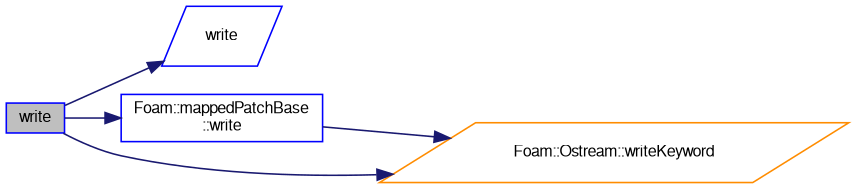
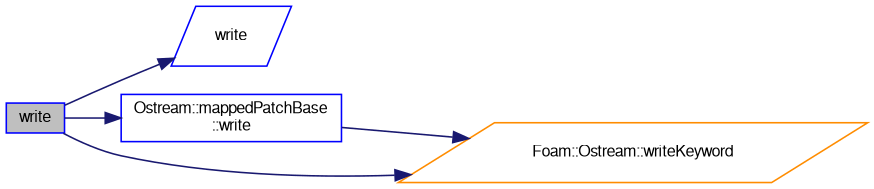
(222, 118) -> (231, 118)
